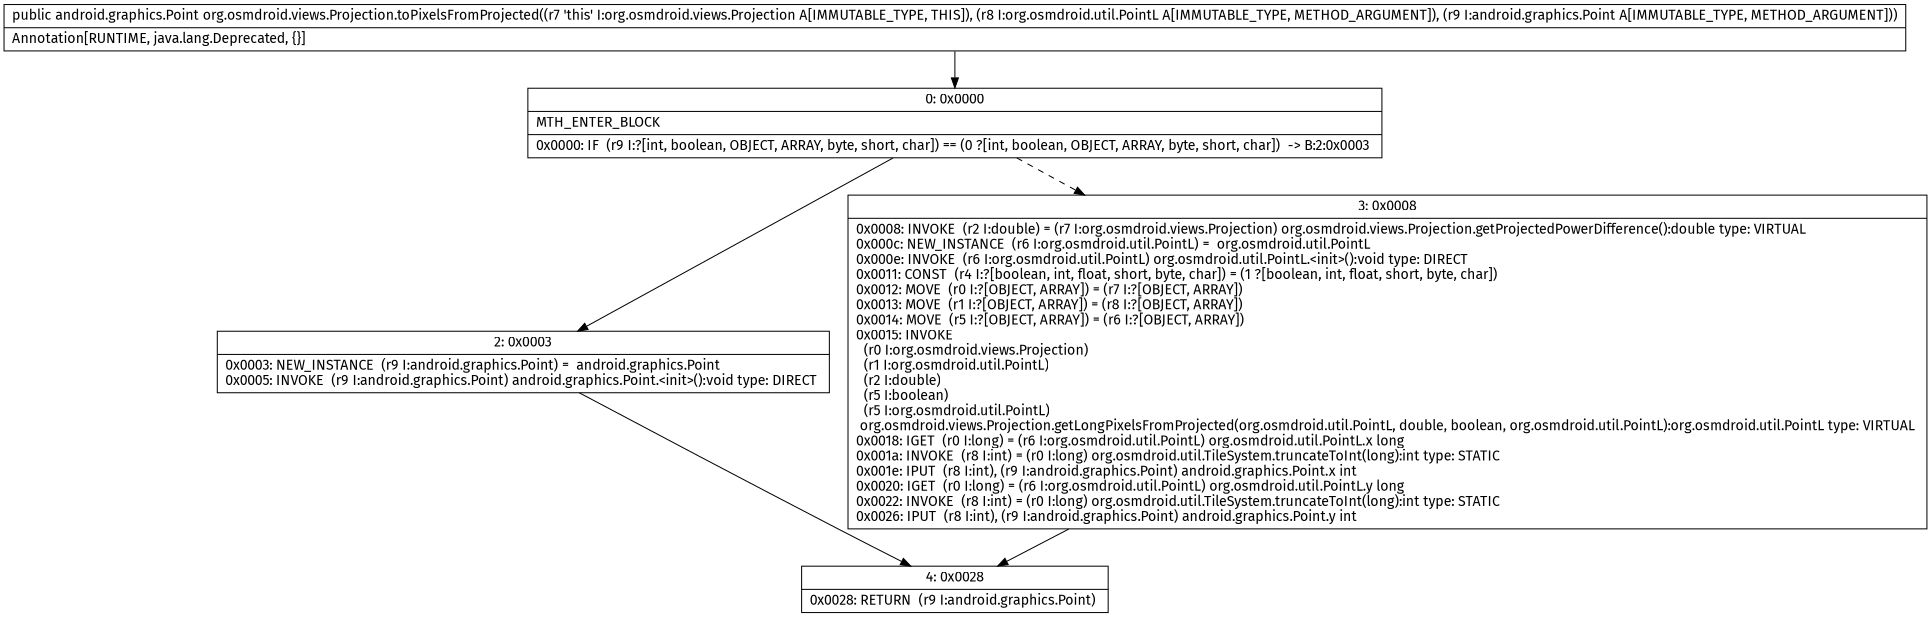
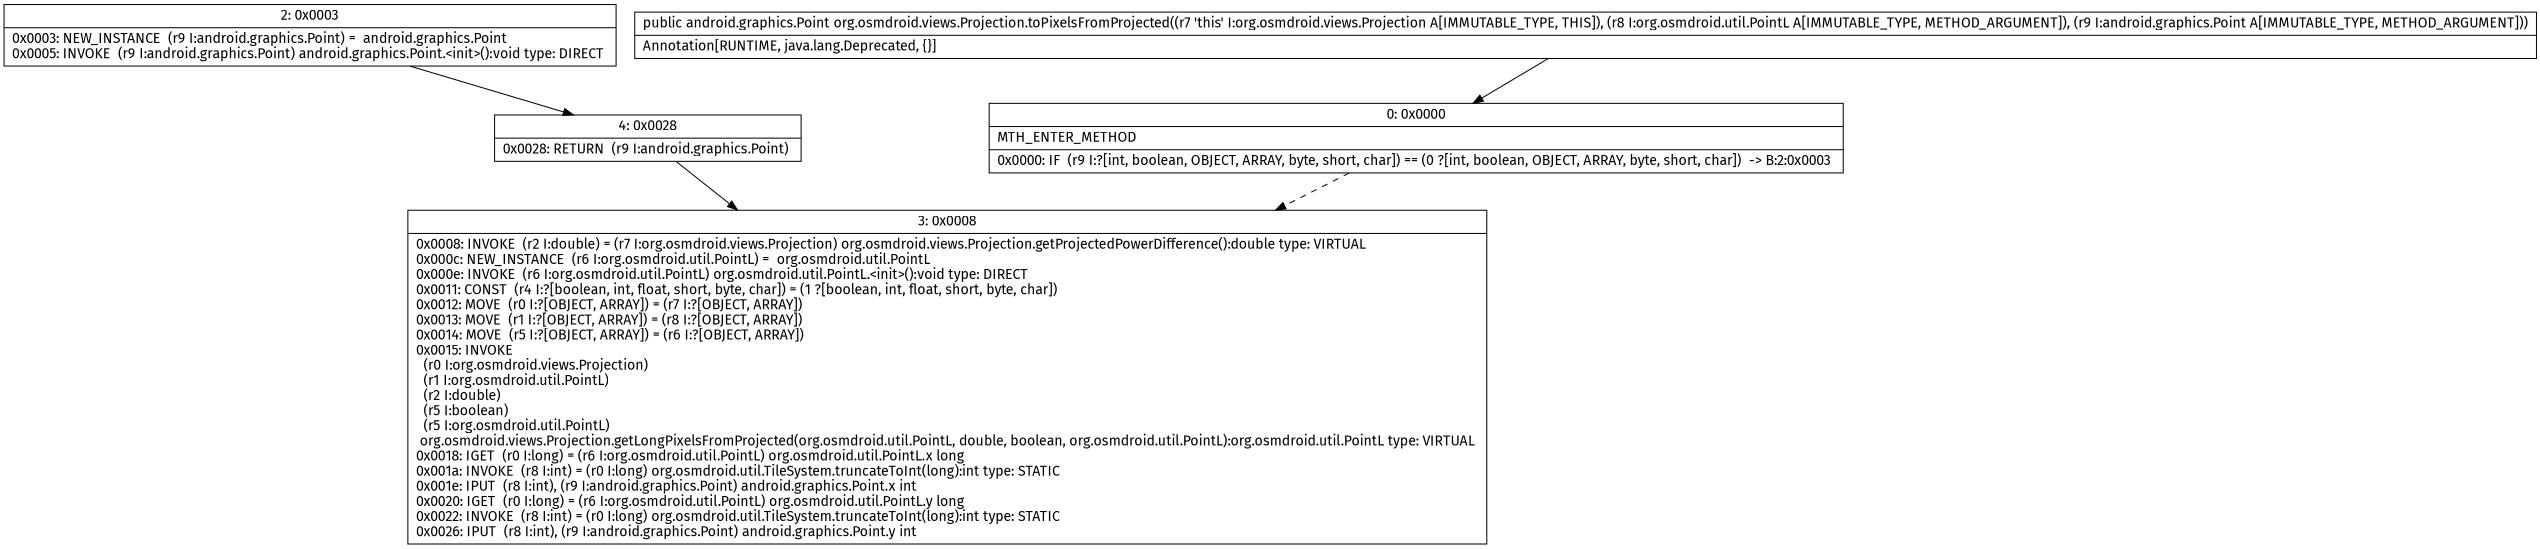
(598, 123) -> (1067, 138)
(740, 242) -> none
(1038, 545) -> (703, 183)
